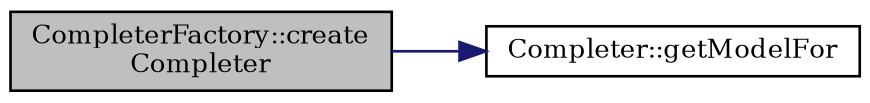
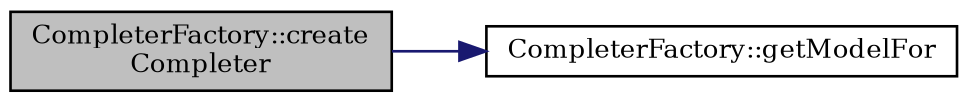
(673, 51) -> (722, 51)
